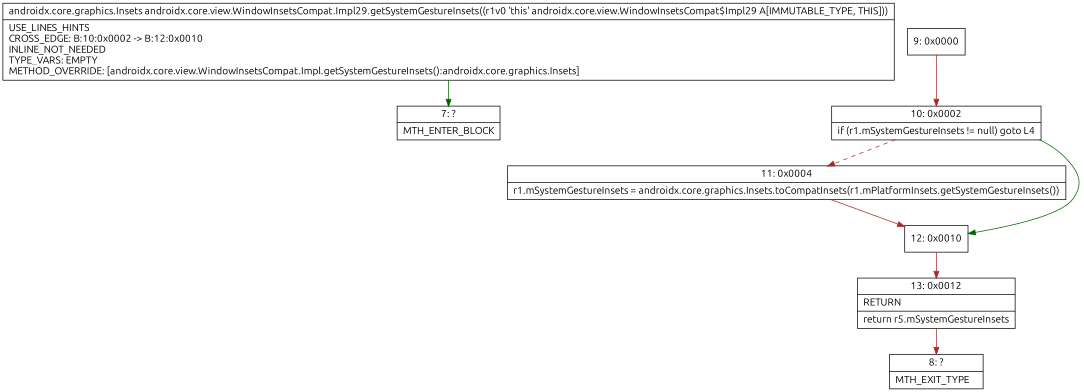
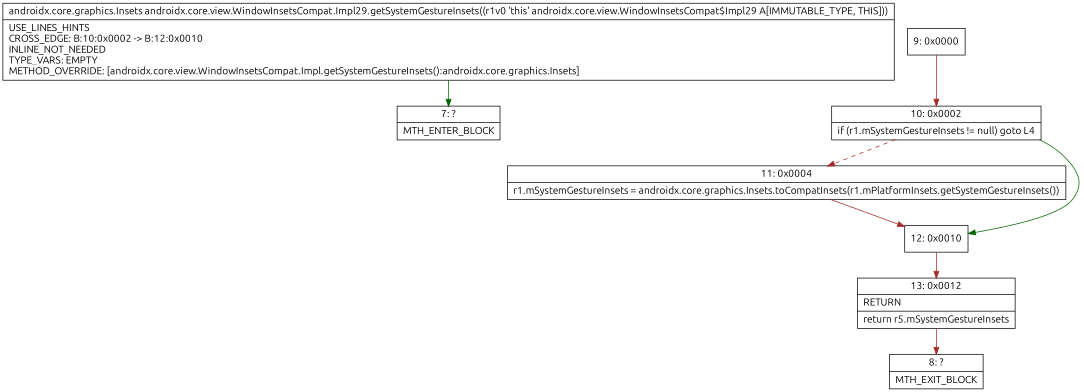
(932, 380) -> (936, 380)
